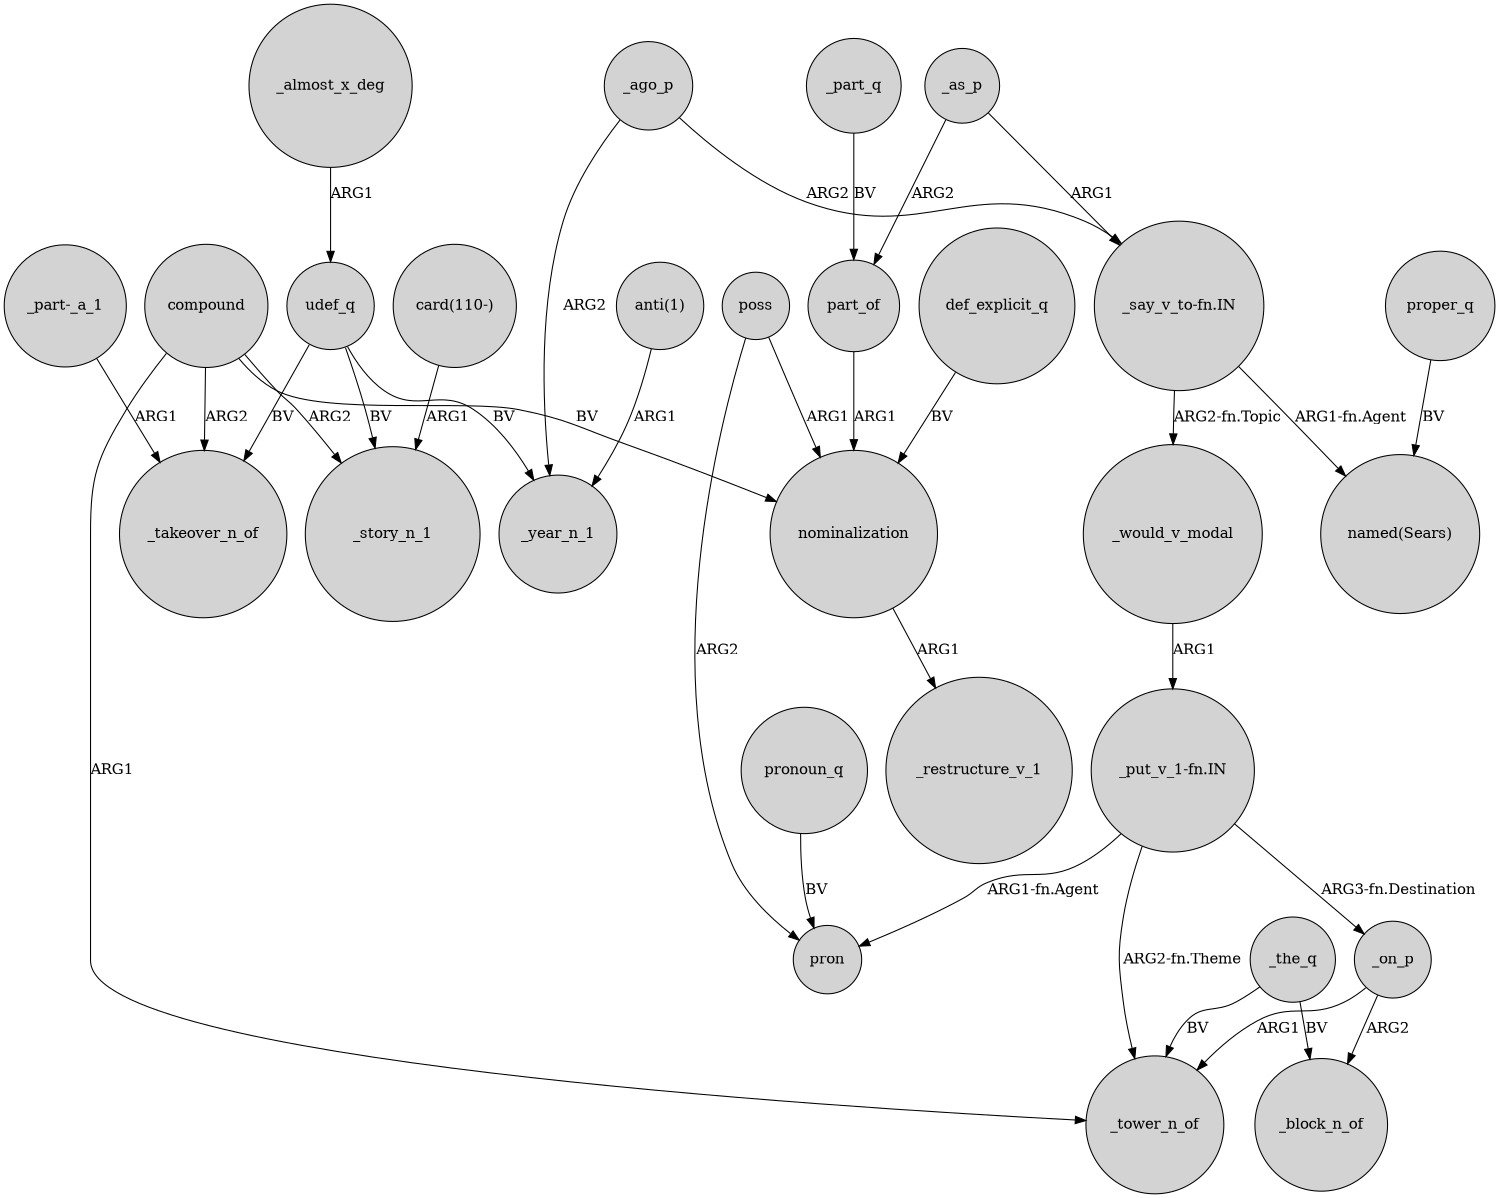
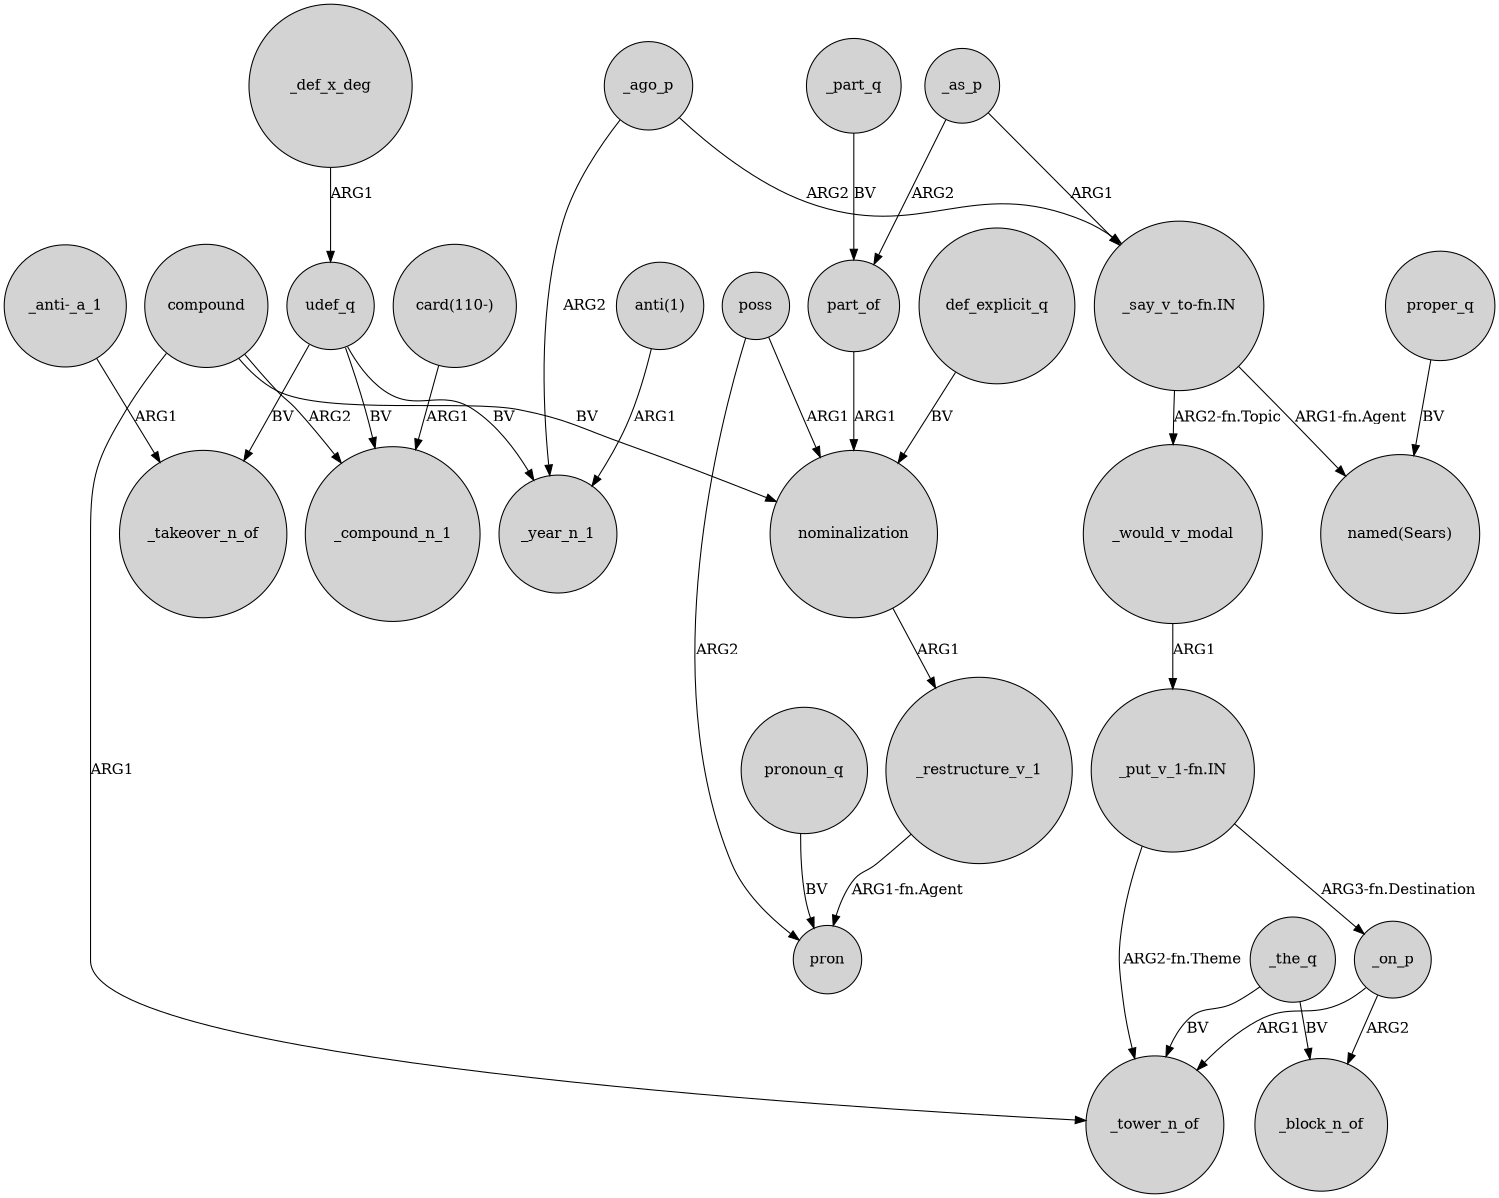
(331, 86) -> (331, 86)
(65, 306) -> (65, 306)
(205, 404) -> none
(393, 534) -> (393, 534)
(994, 880) -> (867, 870)
